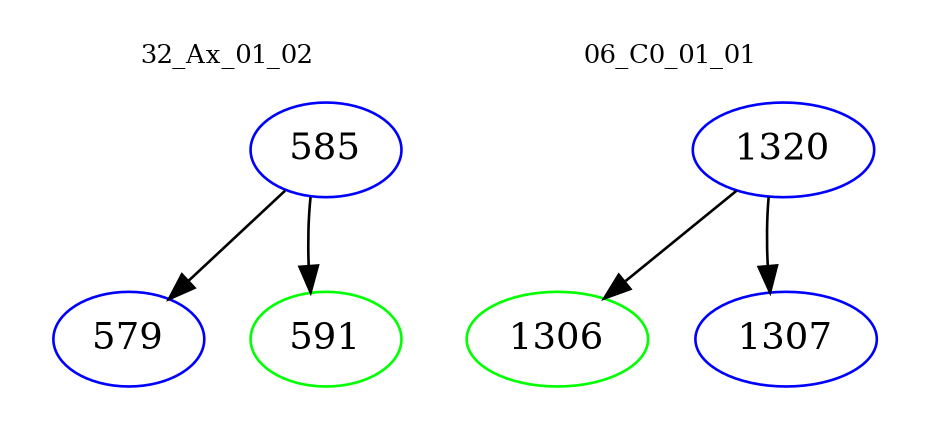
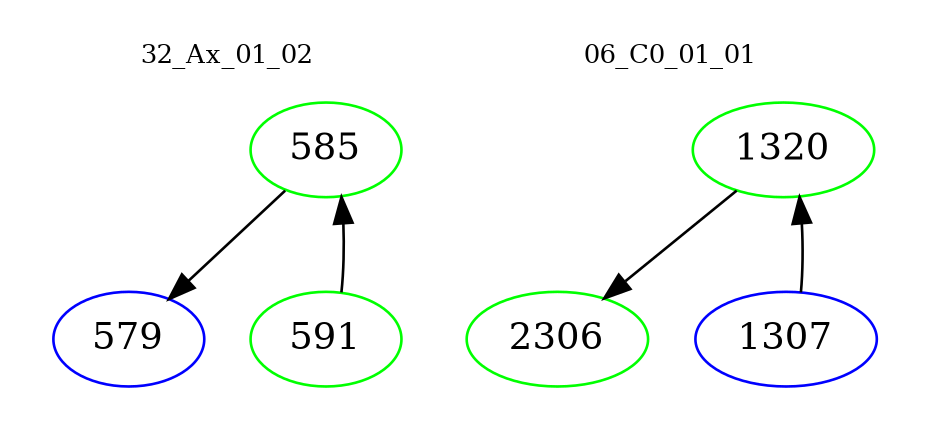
(326, 150) -> (326, 150)
(783, 150) -> (783, 150)
(308, 231) -> (344, 258)
(767, 231) -> (803, 258)
(557, 339) -> (557, 339)
